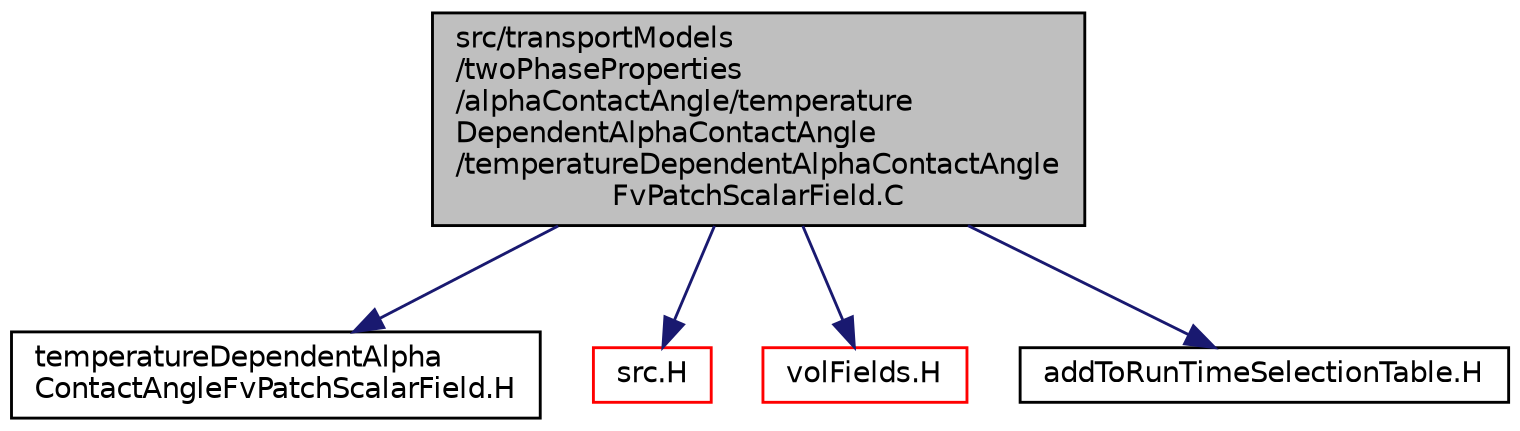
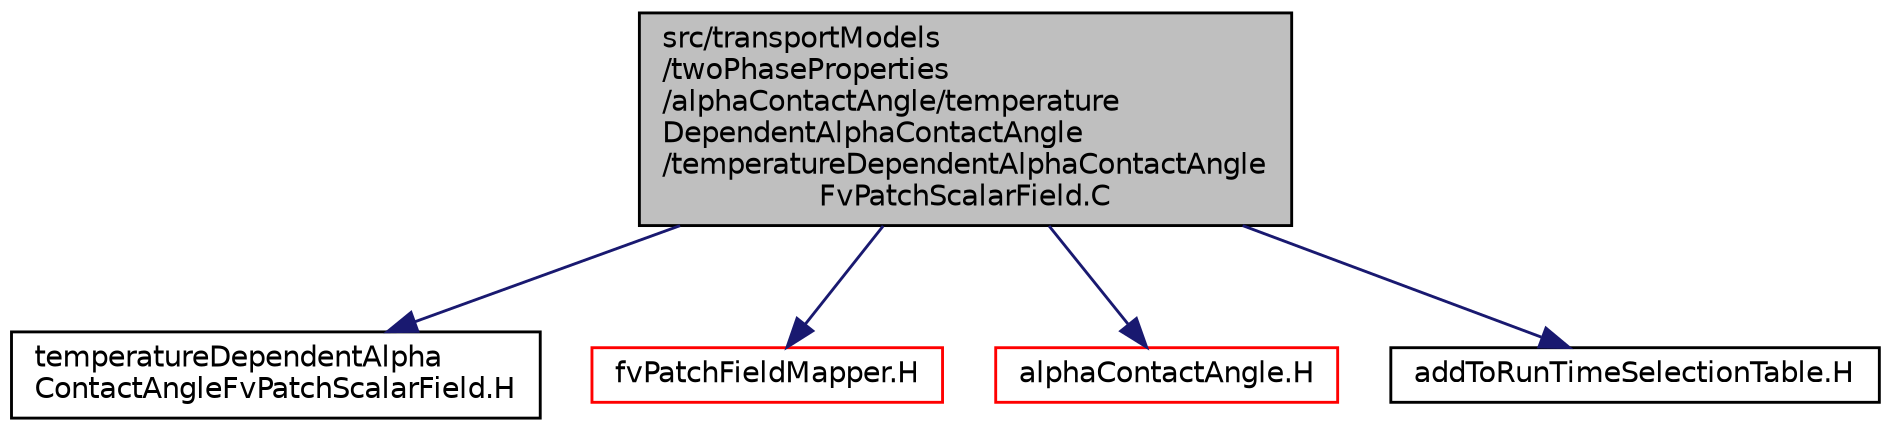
(652, 375) -> (767, 375)
(865, 375) -> (1167, 375)
